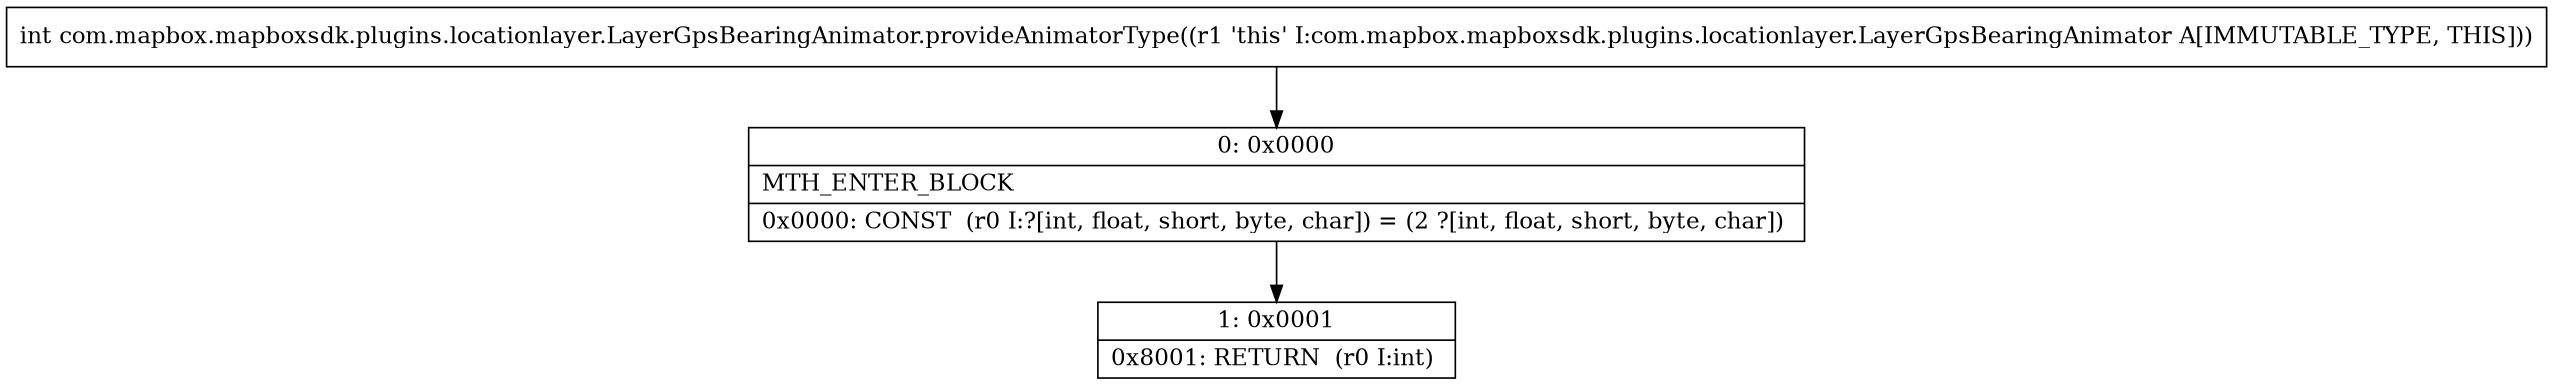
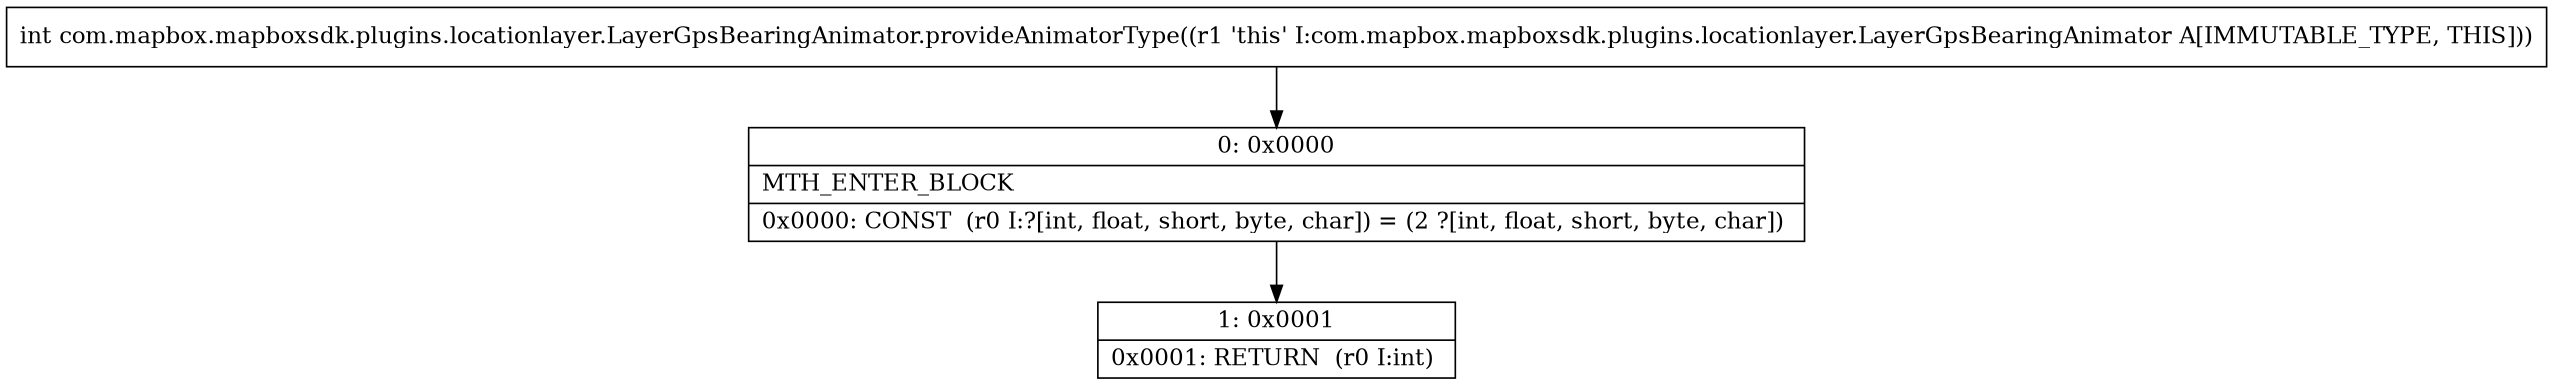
(1277, 358) -> (1277, 358)
